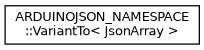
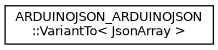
(102, 25) -> (109, 25)
